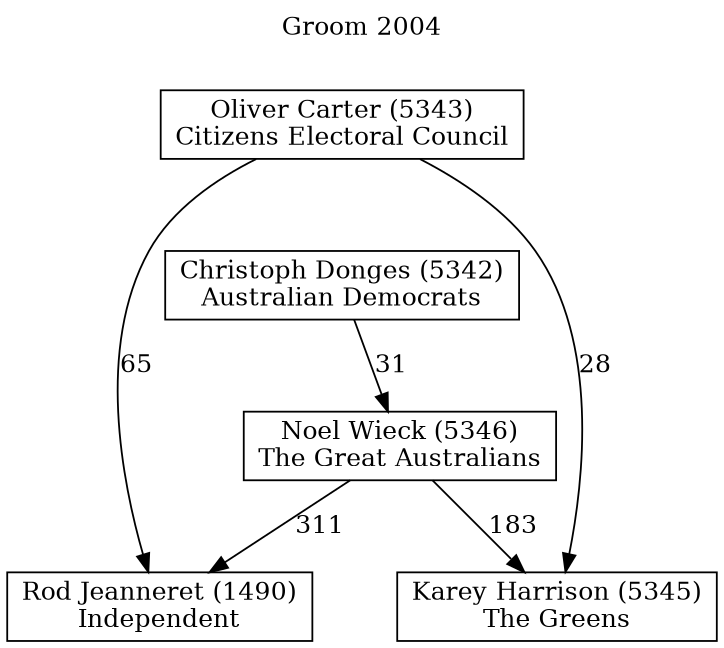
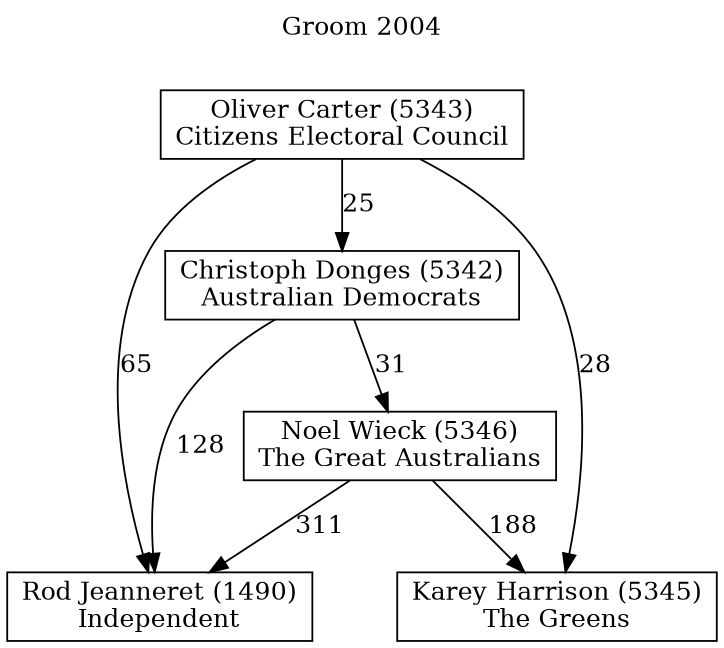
none -> (342, 196)
none -> (174, 416)
(514, 526) -> (514, 526)
